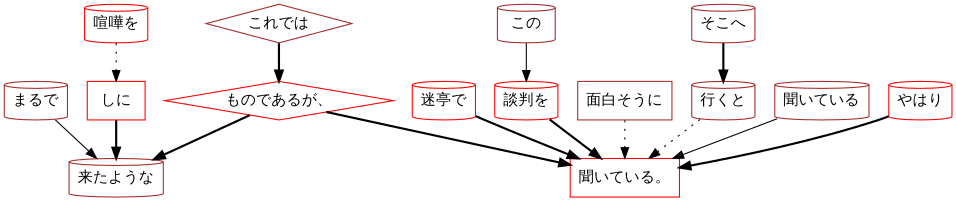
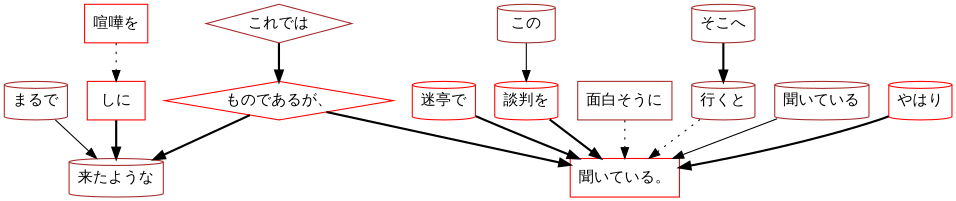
(116, 24) -> (116, 24)
